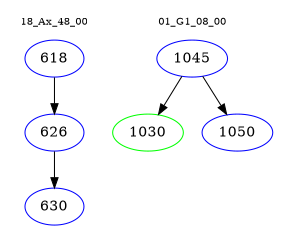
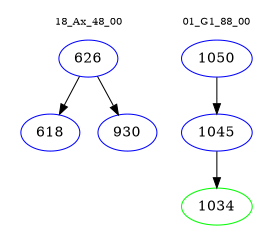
(193, 22) -> (217, 22)
(54, 91) -> (72, 91)
(212, 91) -> (217, 91)
(148, 133) -> (217, 207)
(54, 207) -> (127, 133)
